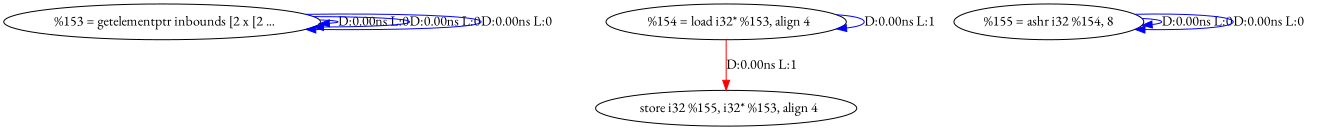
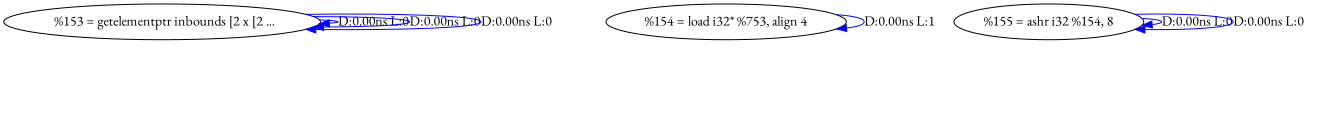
(726, 22) -> (726, 22)
(726, 108) -> none
